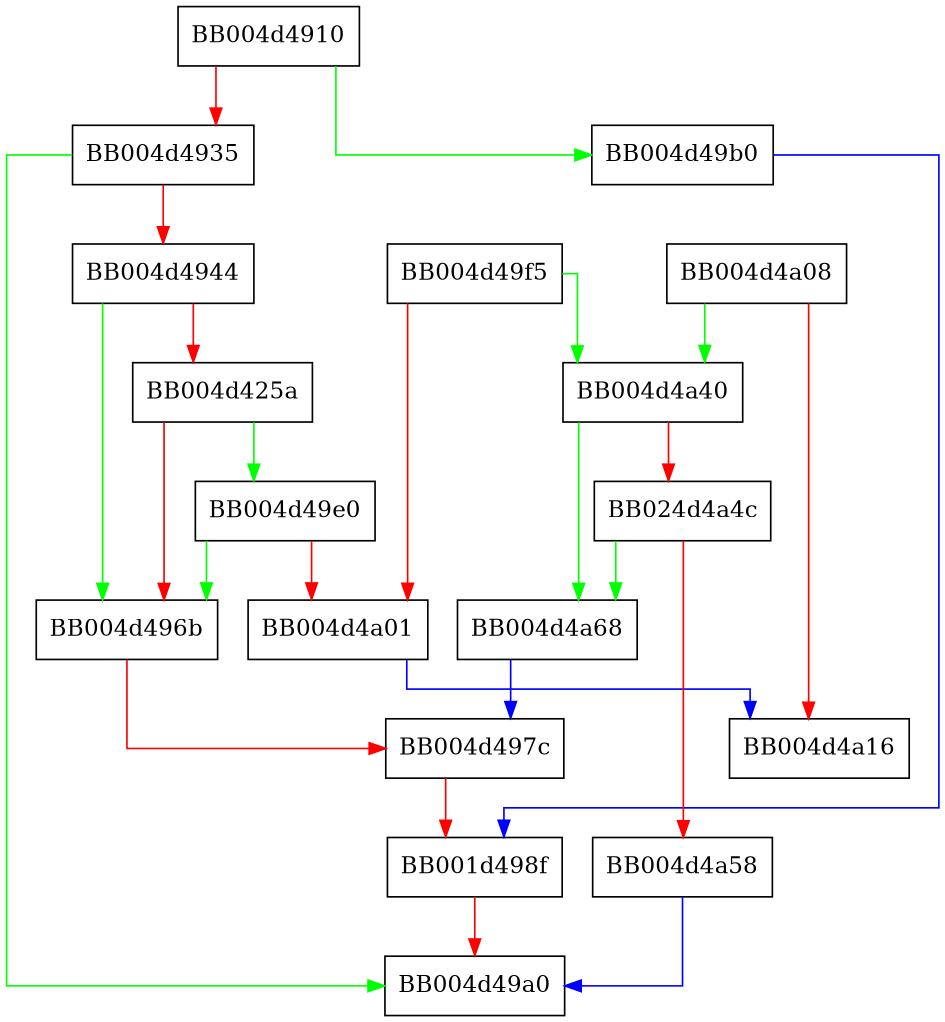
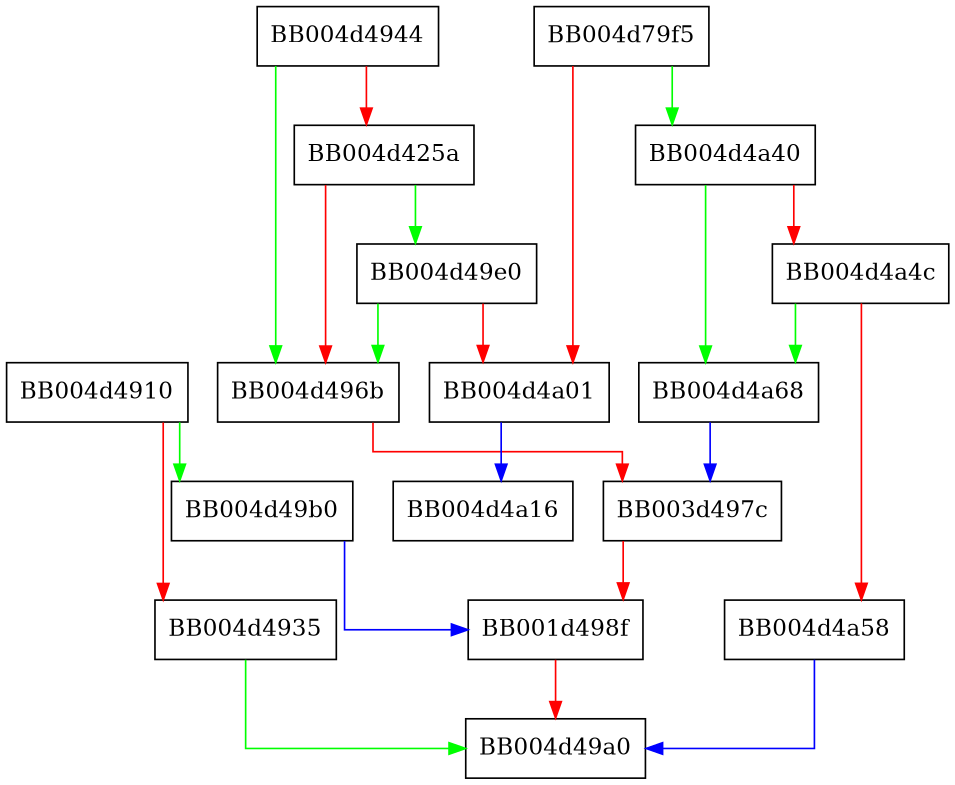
(163, 206) -> none
(475, 274) -> (622, 36)
(757, 274) -> none
(683, 511) -> (861, 274)
(475, 748) -> (692, 511)
